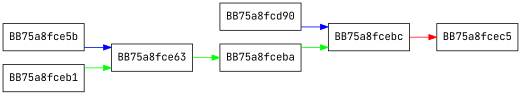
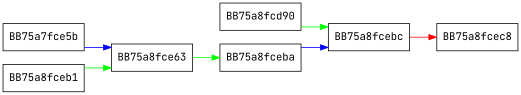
(311, 27) -> (311, 27)
(44, 37) -> (44, 37)
(477, 37) -> (477, 37)
(311, 47) -> (311, 47)
